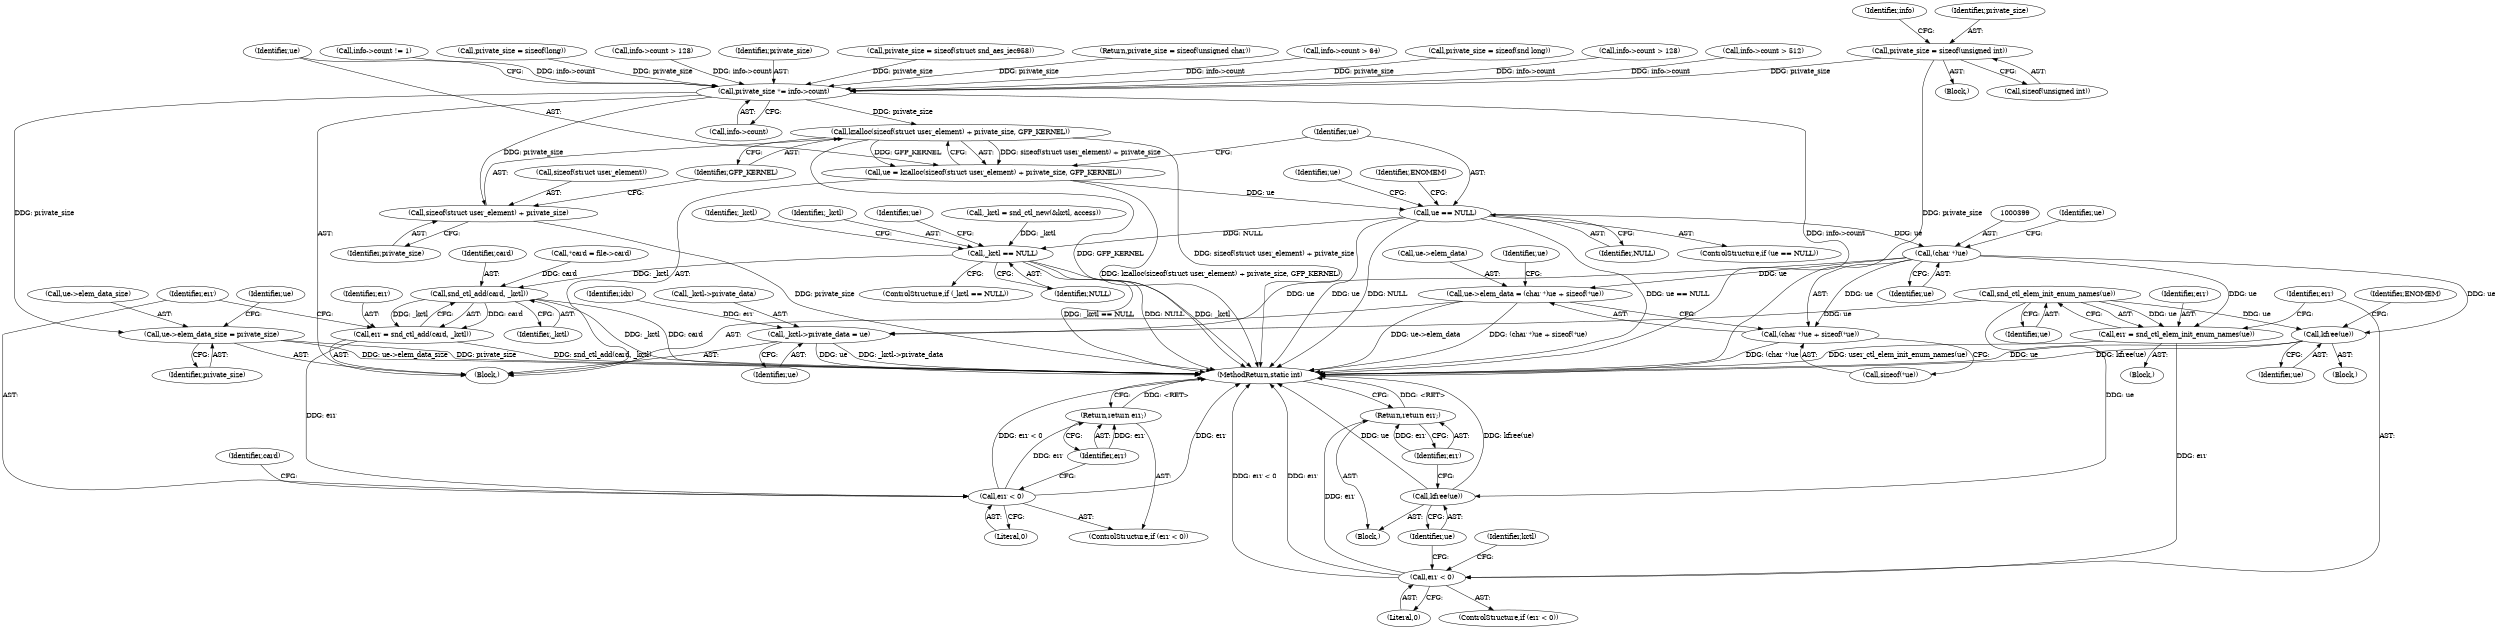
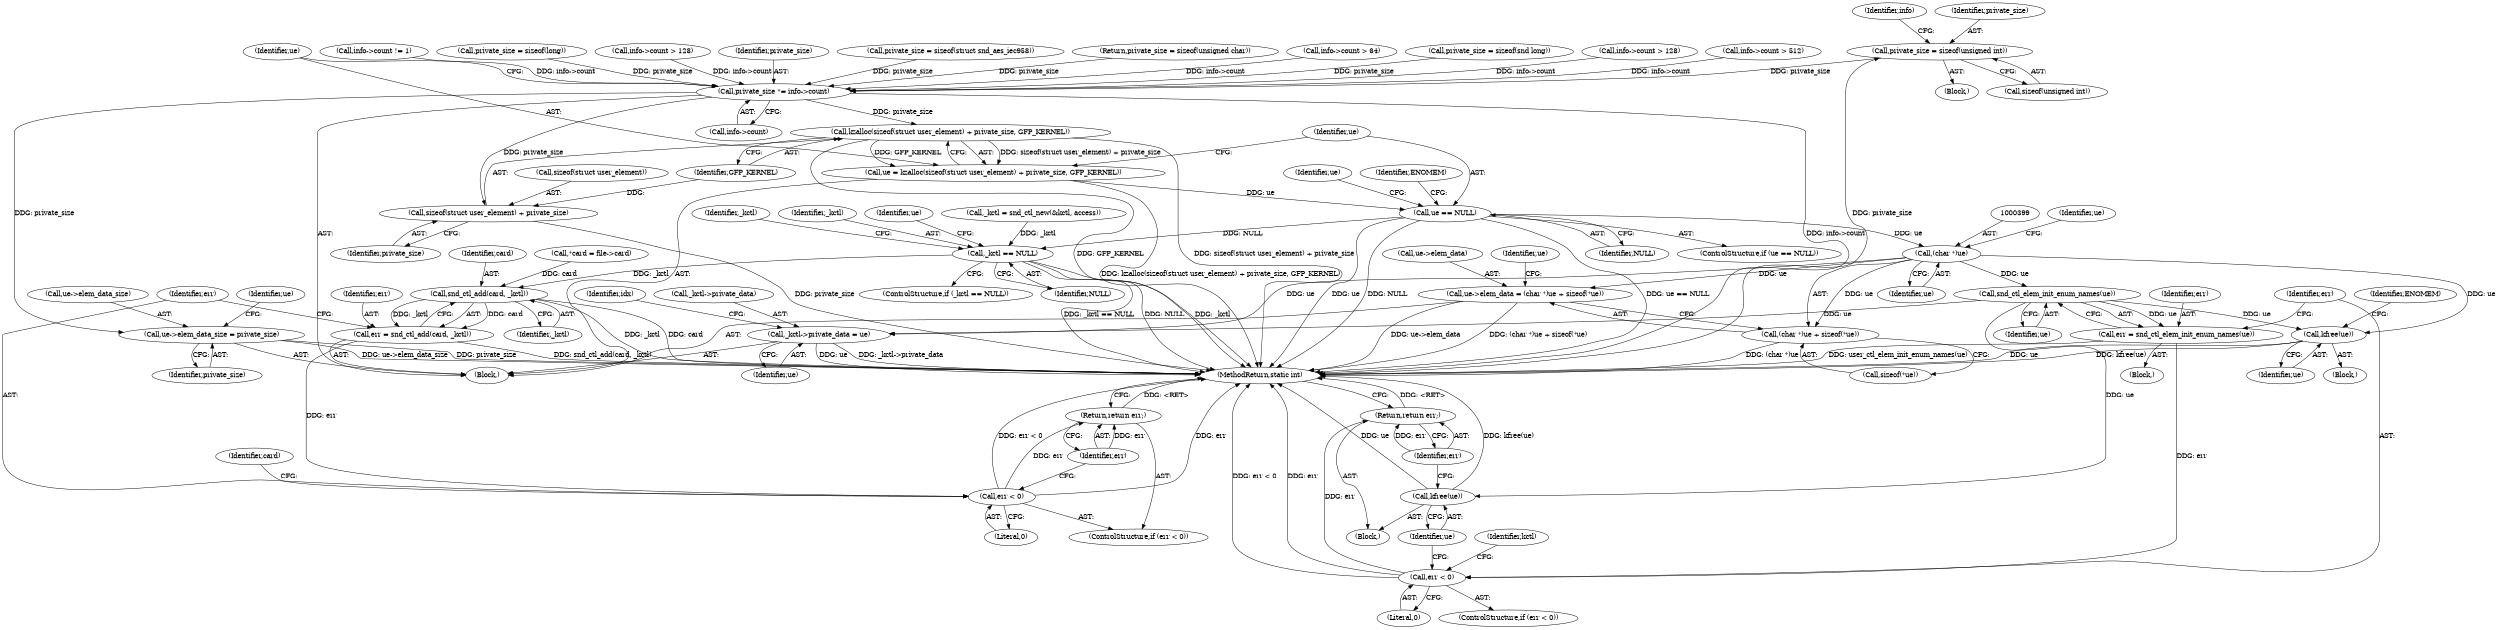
(637, 193) -> (637, 193)
(2130, 266) -> (1991, 273)
(738, 315) -> (738, 315)
(1727, 346) -> (1703, 336)
